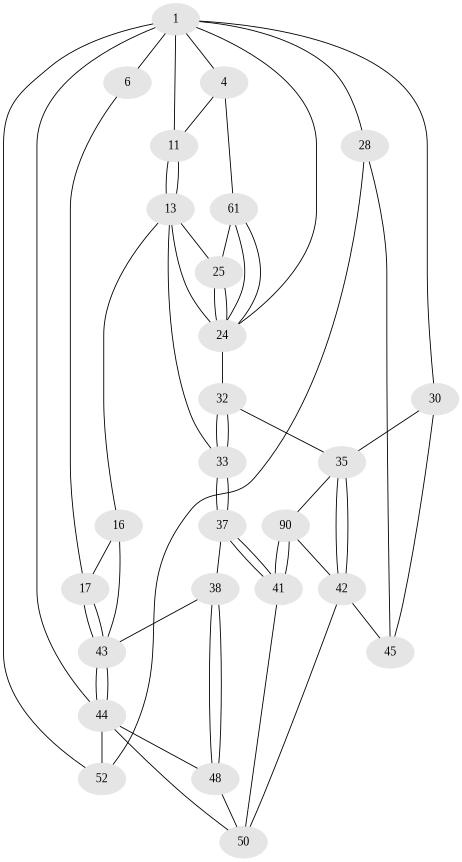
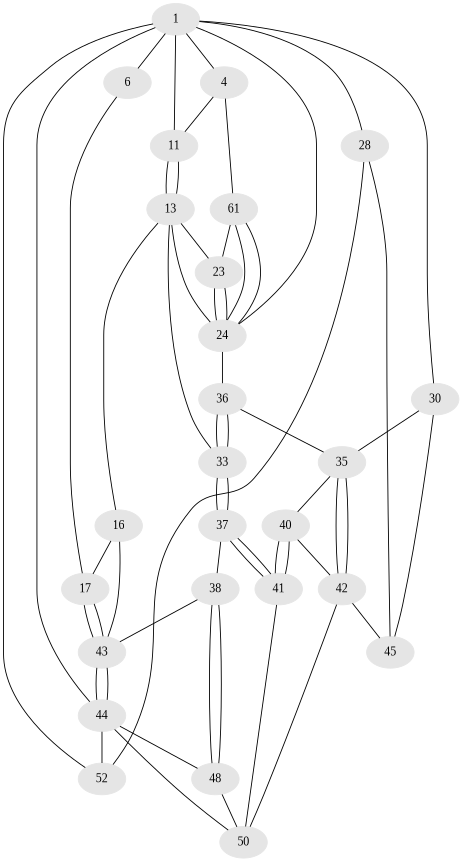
(219, 273) -> (219, 273)
(222, 399) -> (222, 399)
(286, 526) -> (286, 526)
